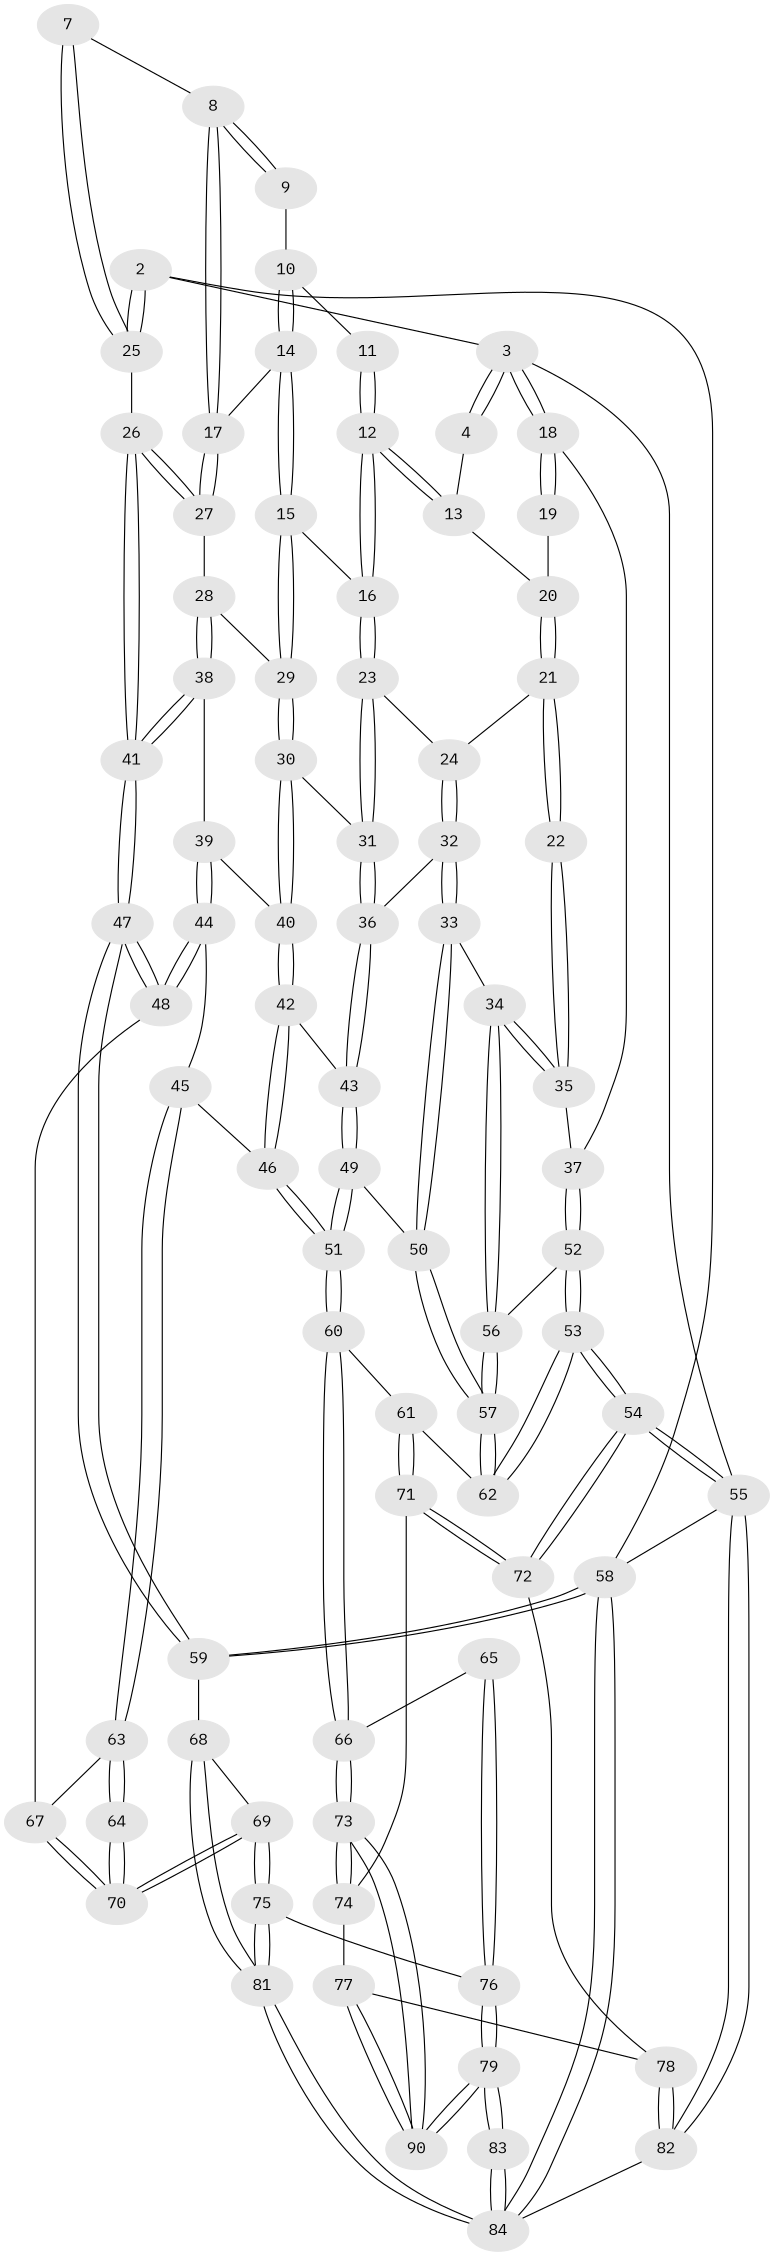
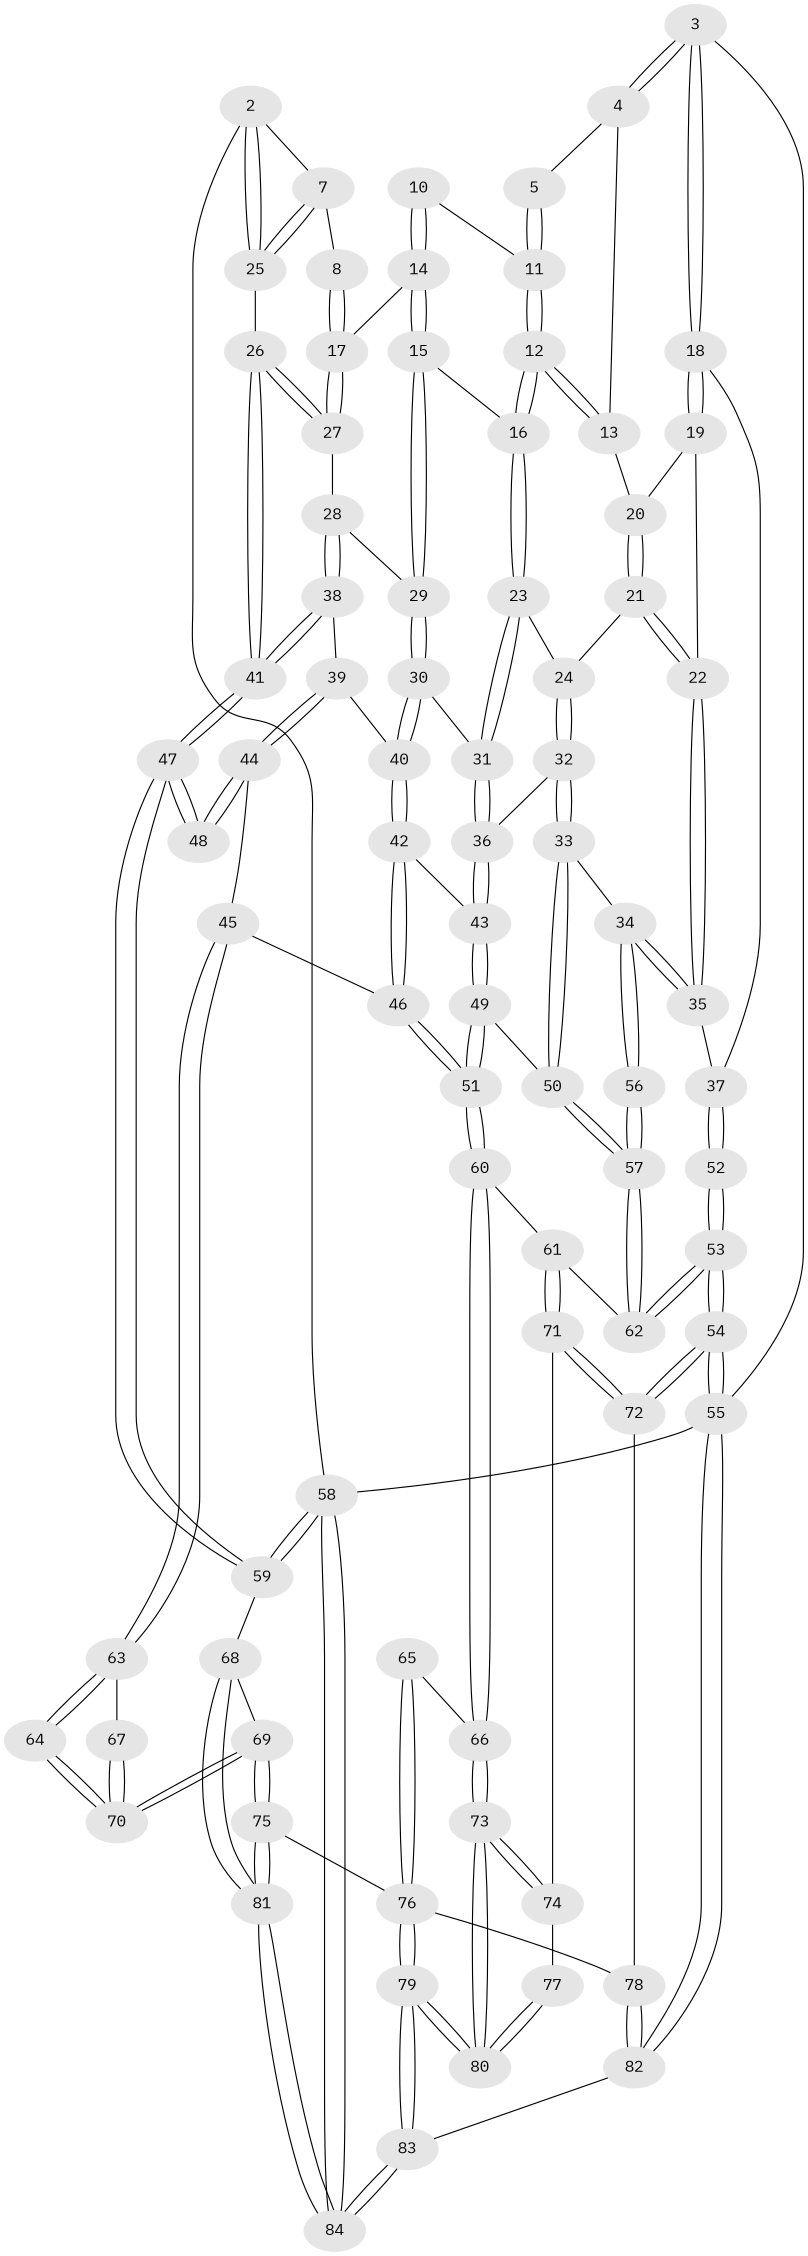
(286, 188) -> none
none -> (534, 188)
(309, 308) -> (287, 148)
none -> (697, 556)
(532, 1291) -> none
(35, 1391) -> none
(505, 2027) -> (524, 1940)
(416, 2149) -> (480, 2067)
(582, 2190) -> (521, 2108)
